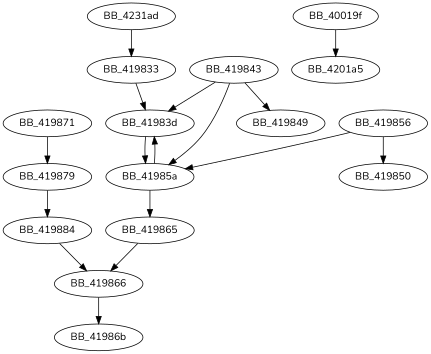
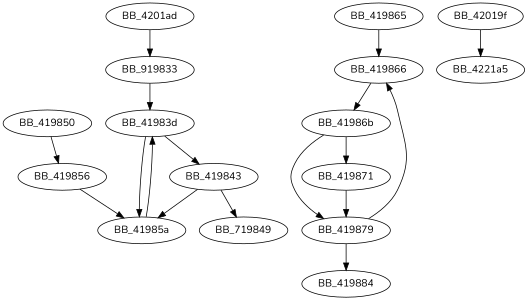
(131, 16) -> (150, 16)
(336, 16) -> (481, 16)
(131, 70) -> (150, 70)
(336, 70) -> (481, 70)
(195, 95) -> (179, 148)
(281, 123) -> (244, 230)
none -> (346, 146)
(383, 146) -> (54, 146)
none -> (291, 173)
(150, 200) -> none
(70, 254) -> (406, 160)
